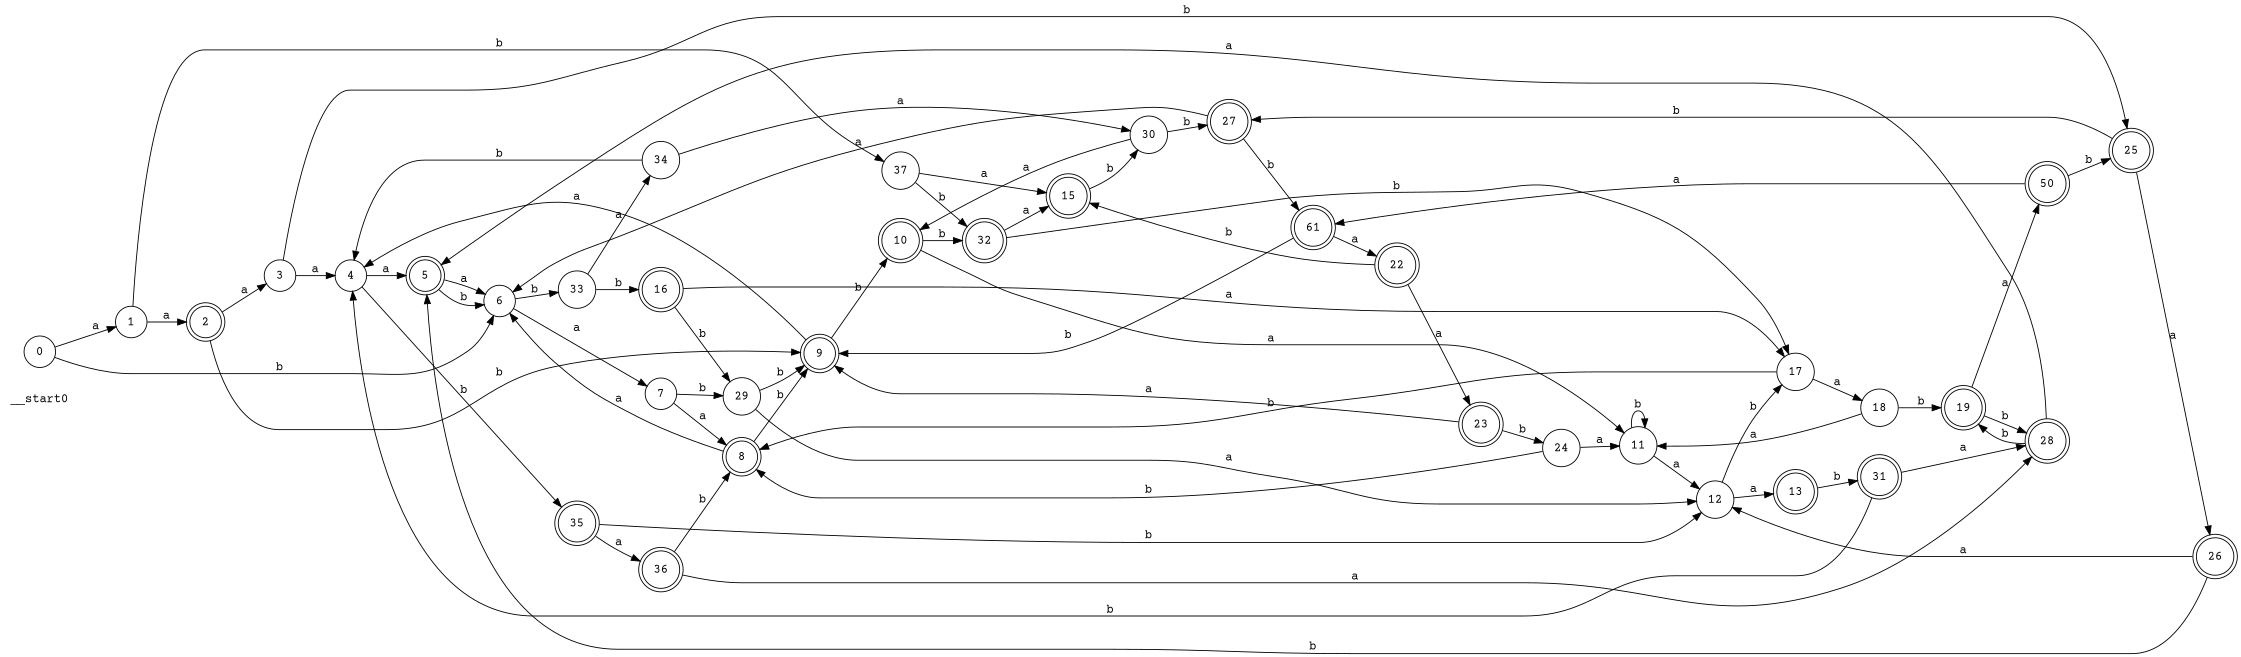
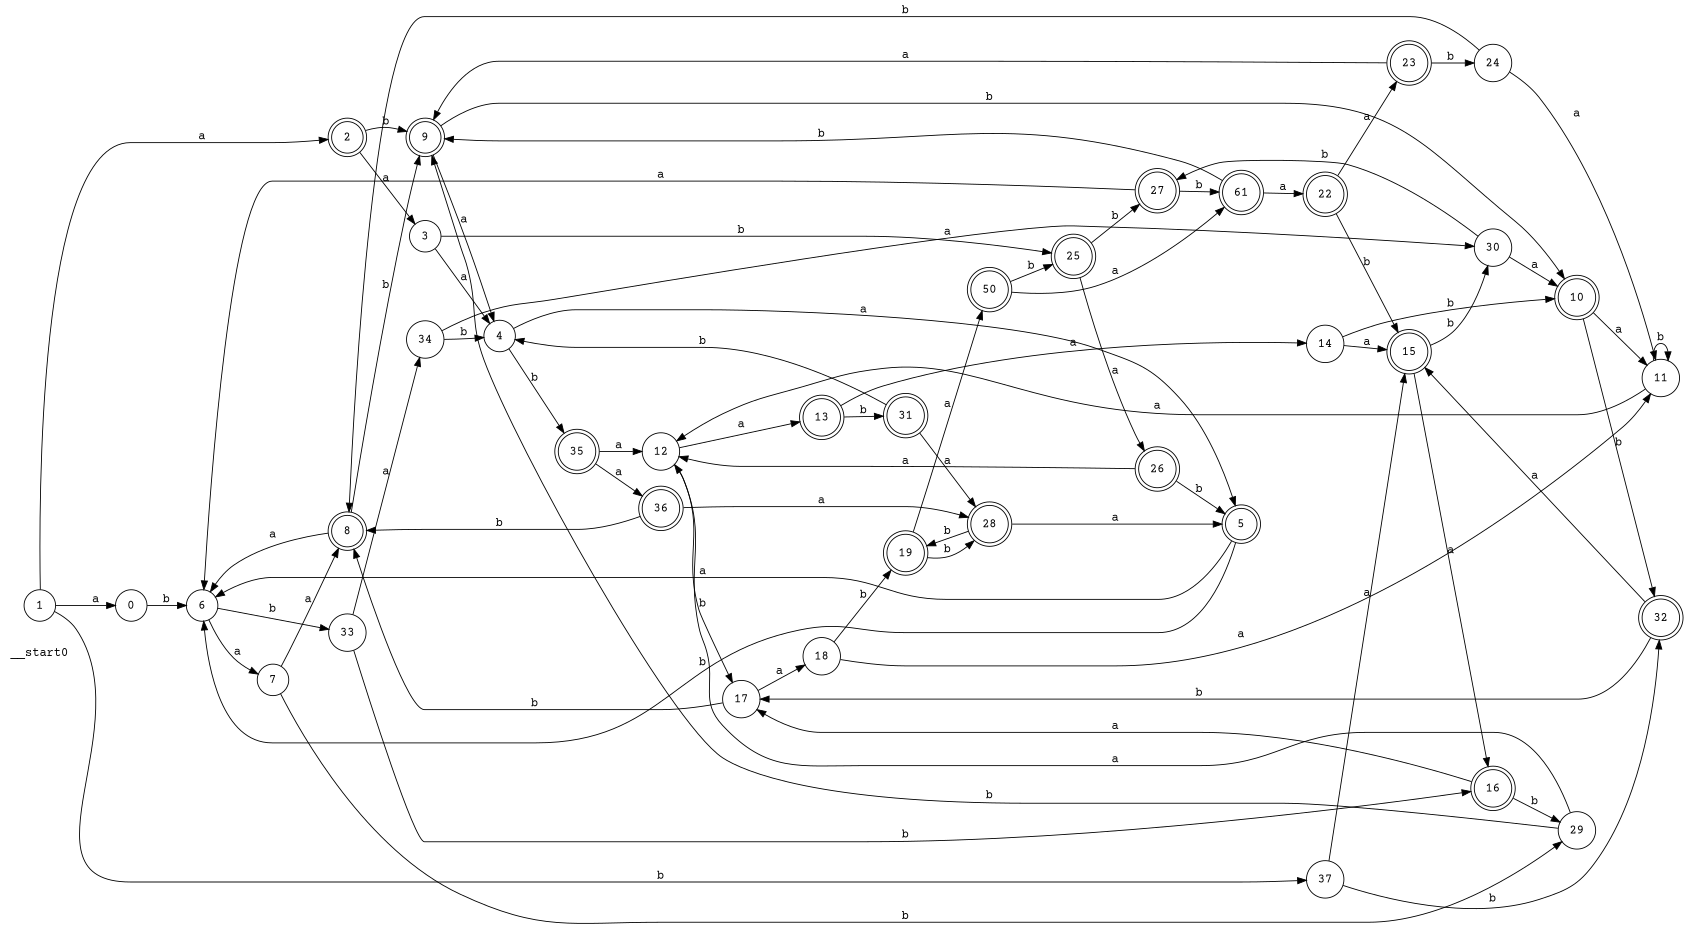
(81, 338) -> (81, 606)
none -> (1325, 344)
(1149, 535) -> (619, 445)
none -> (1450, 566)
